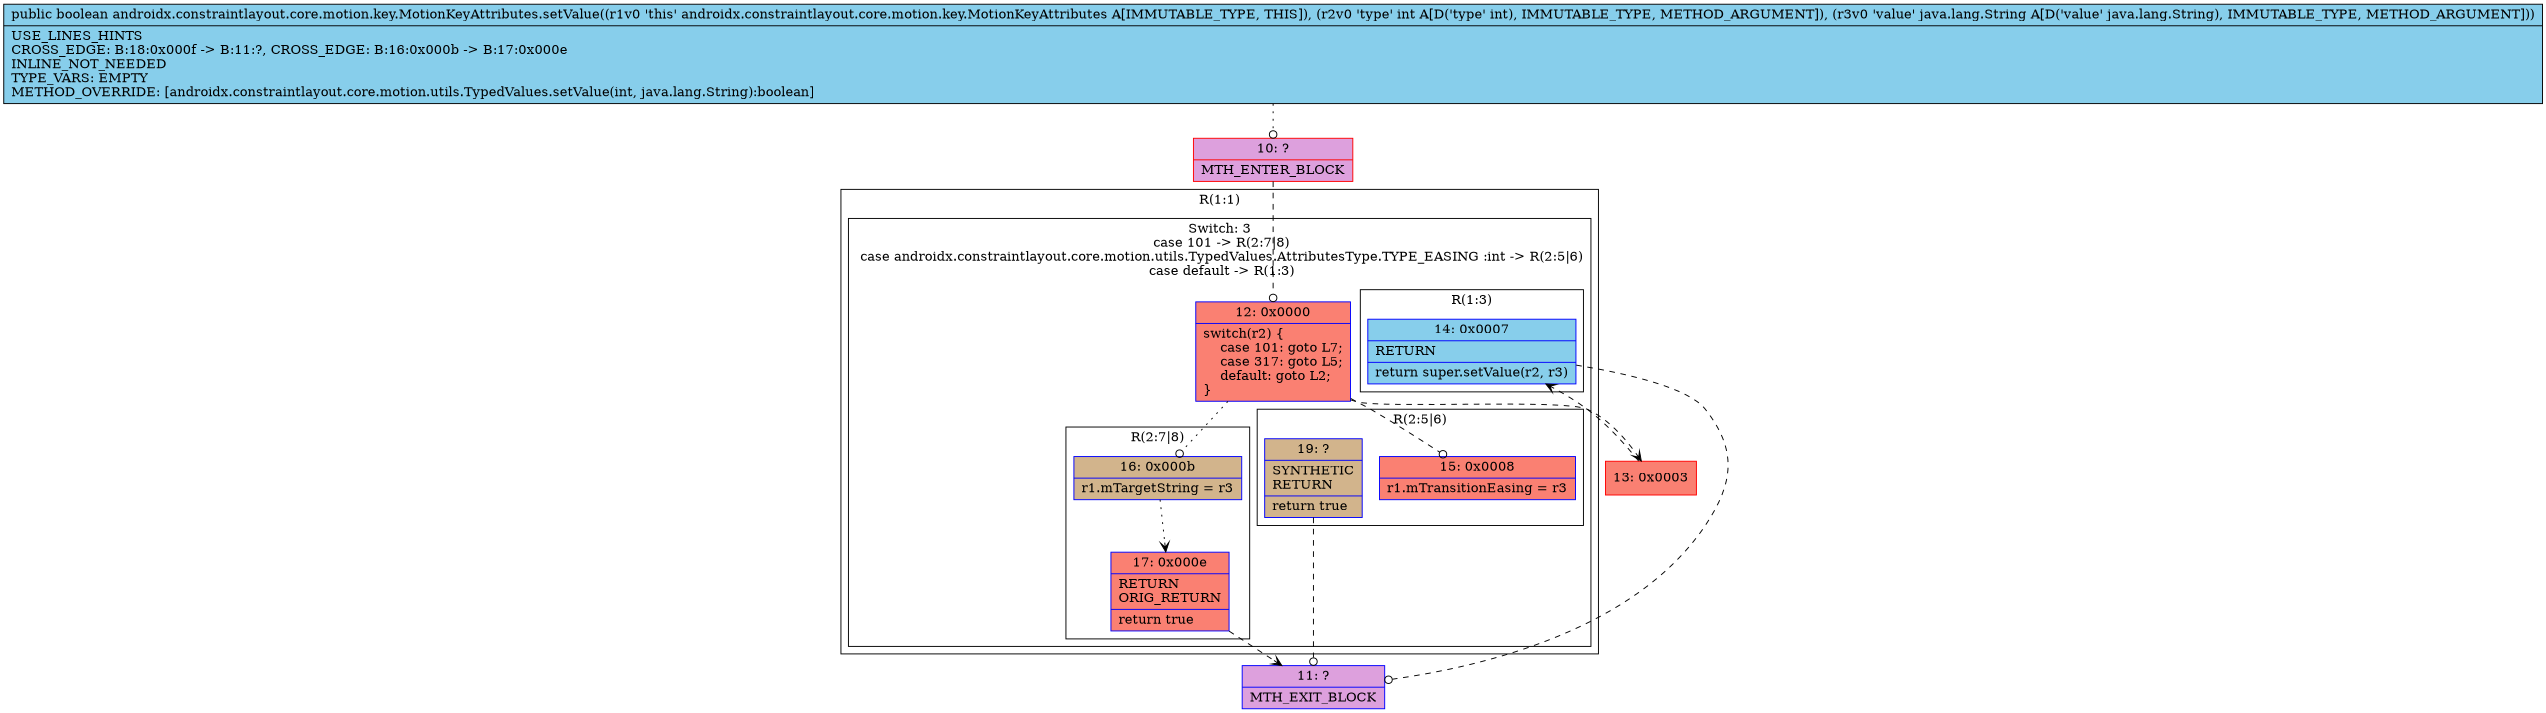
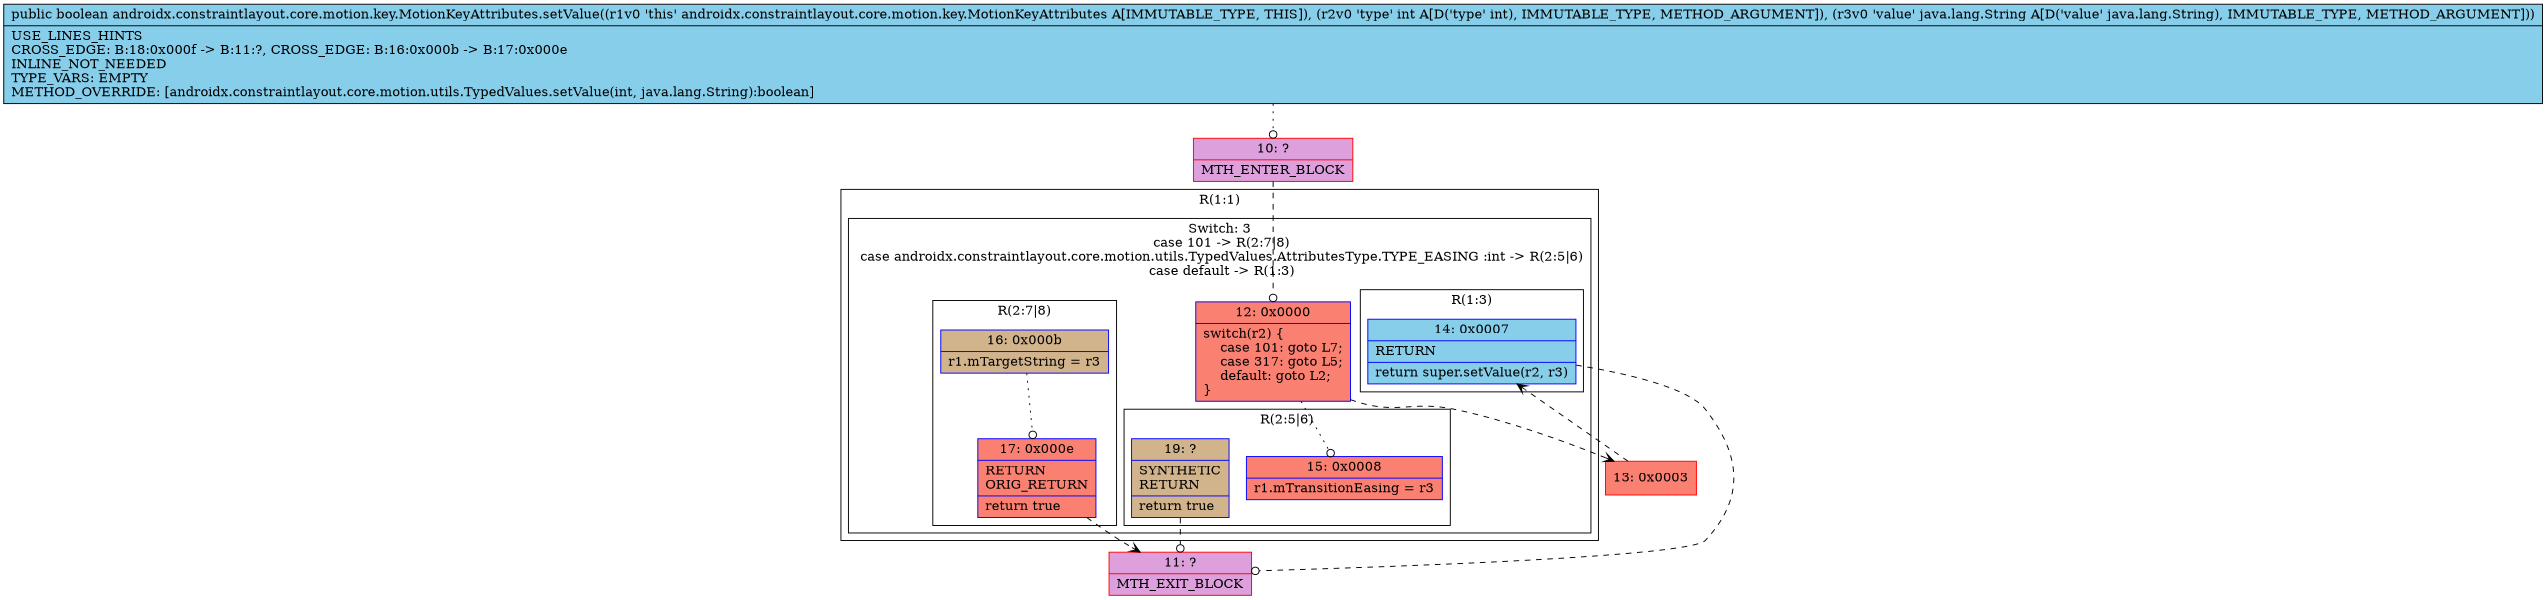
(1210, 421) -> none
(1396, 424) -> (1315, 426)
(1162, 521) -> (1030, 402)
(1313, 687) -> (1180, 574)
